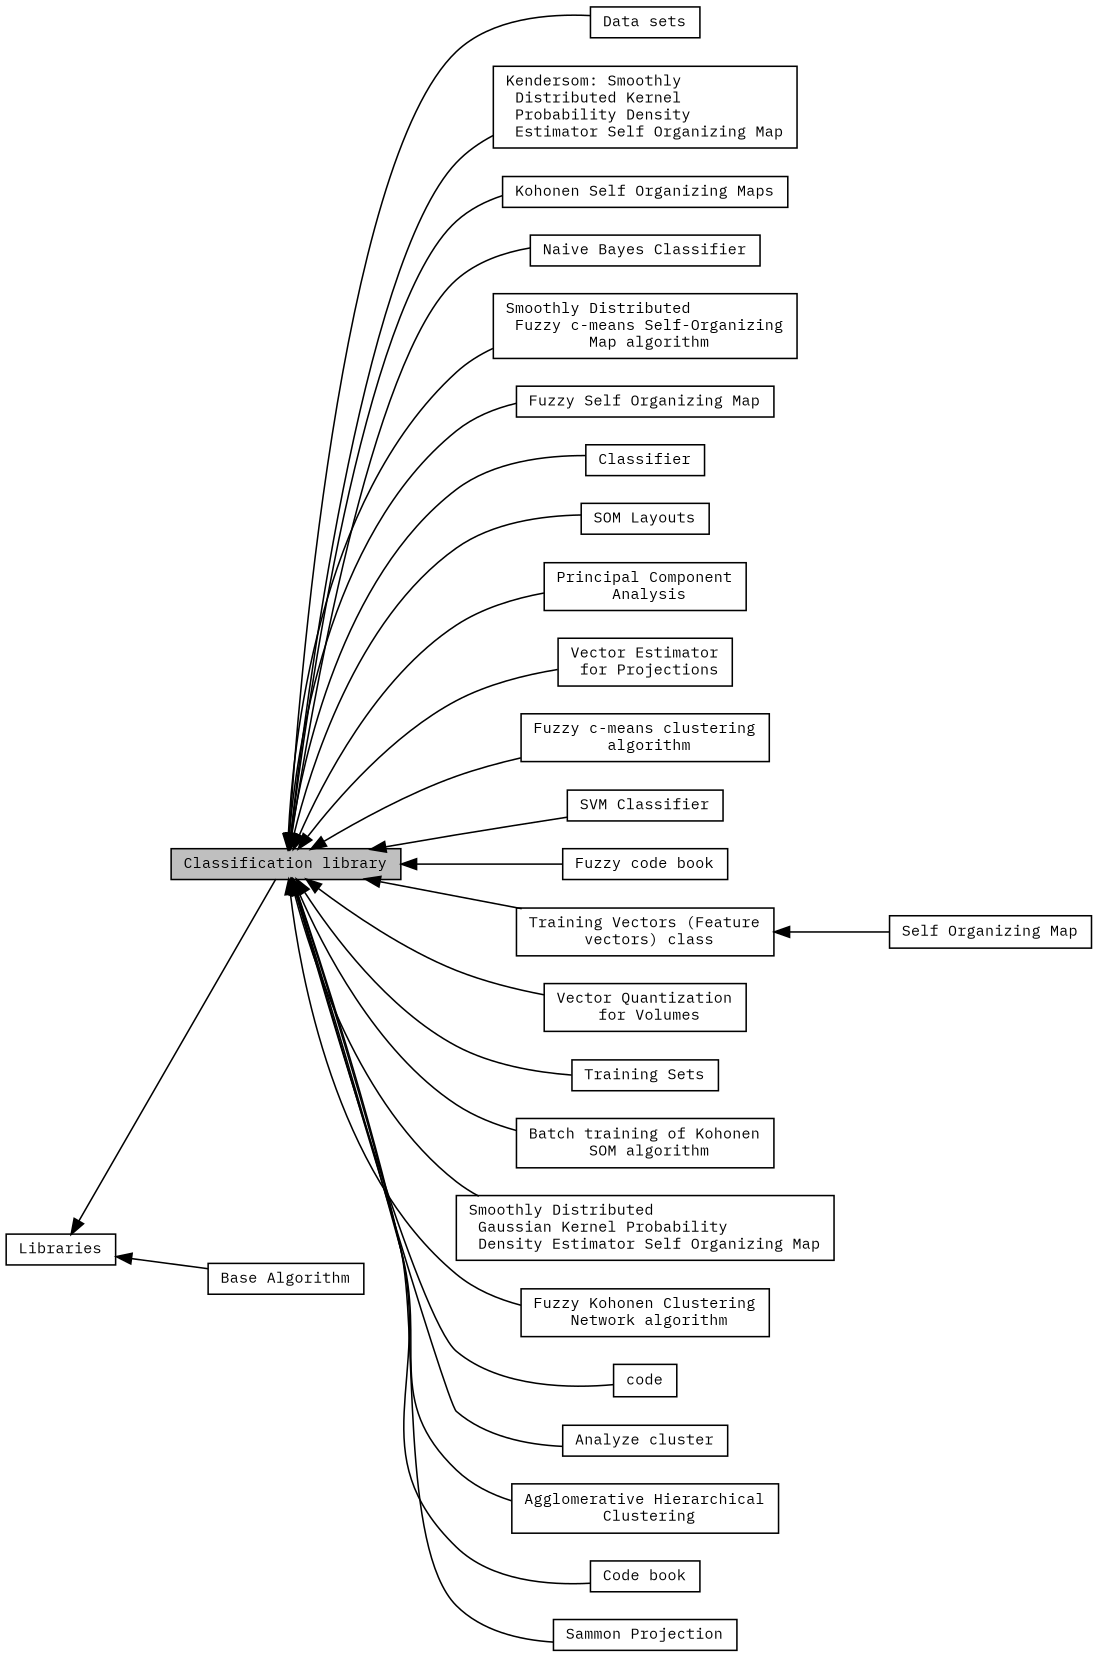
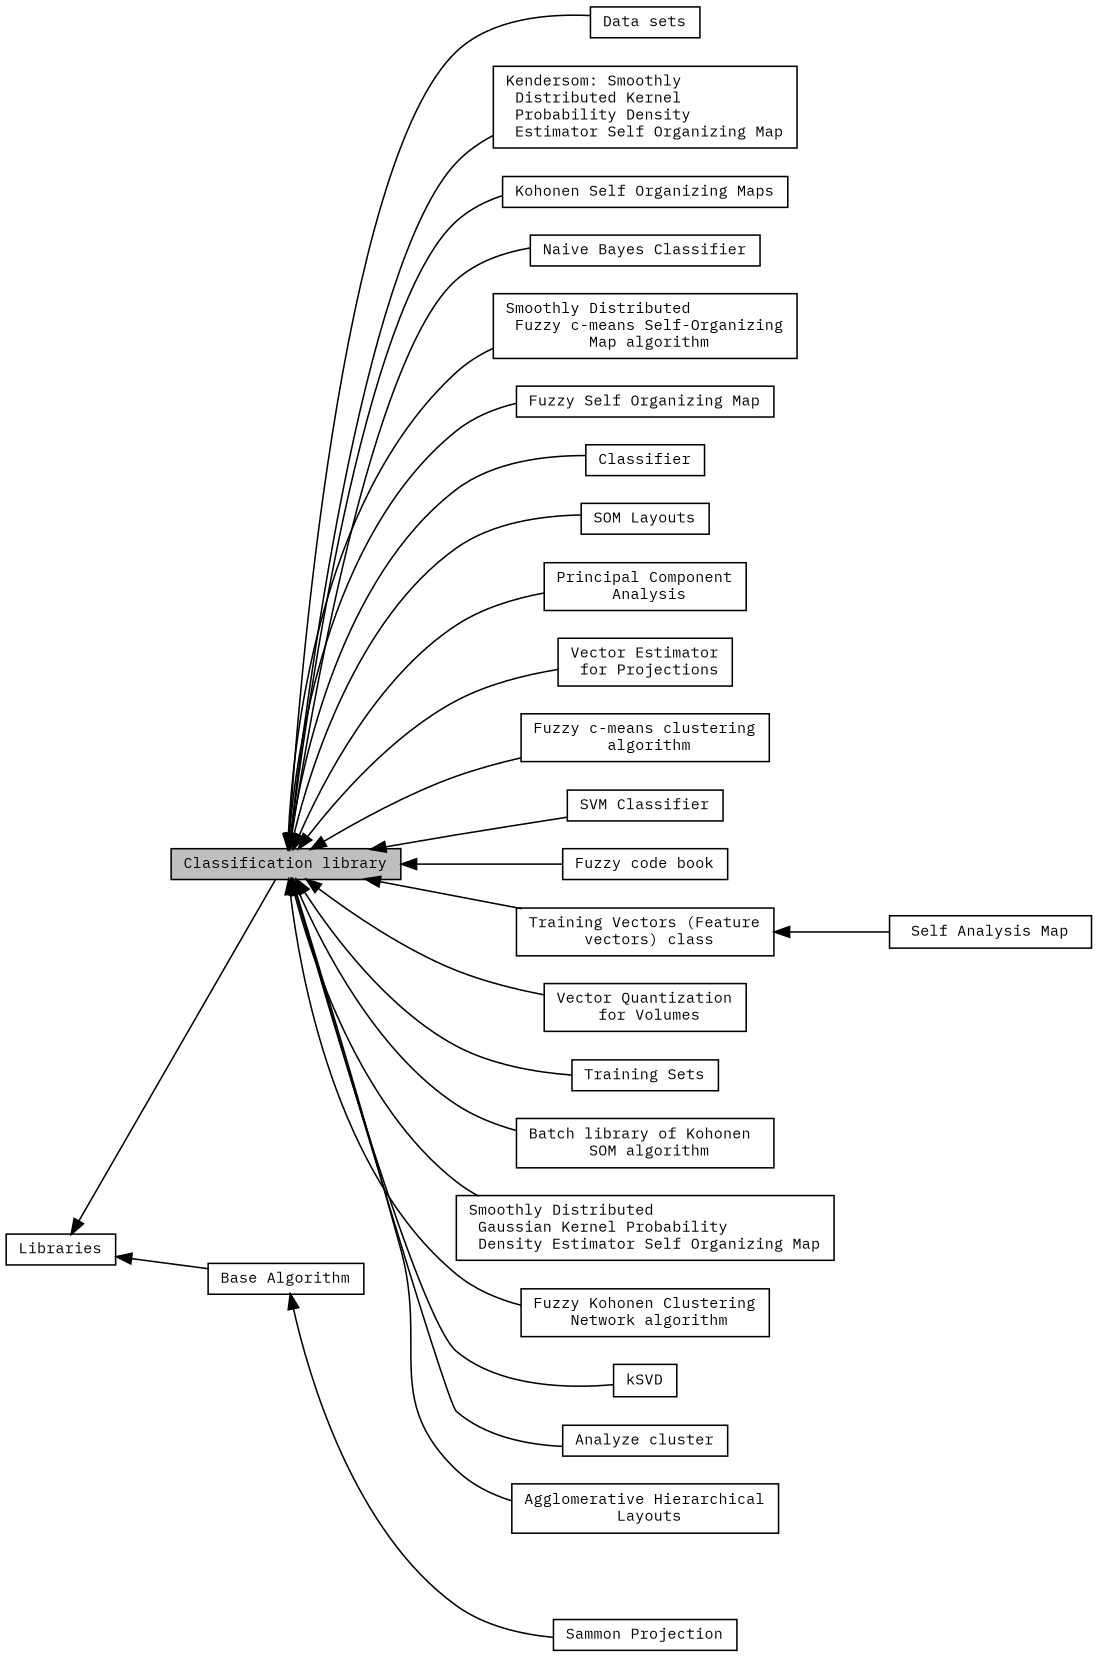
(991, 932) -> (991, 932)
(645, 1143) -> (645, 1143)
(645, 1381) -> (645, 1381)
(415, 1446) -> (376, 1516)
(645, 1509) -> (645, 1509)
(645, 1576) -> none
